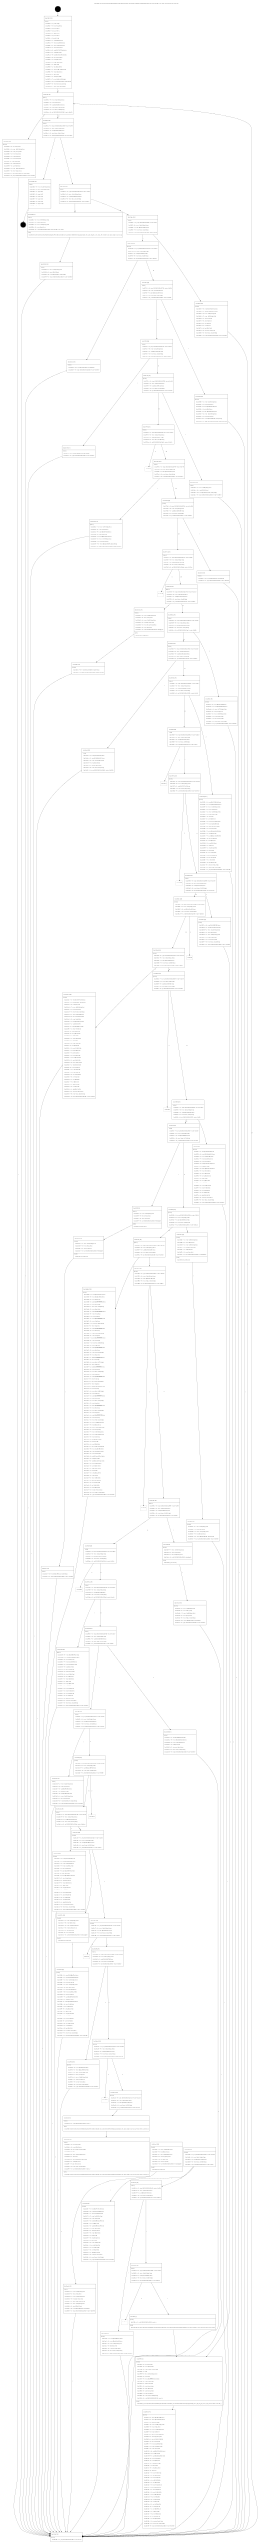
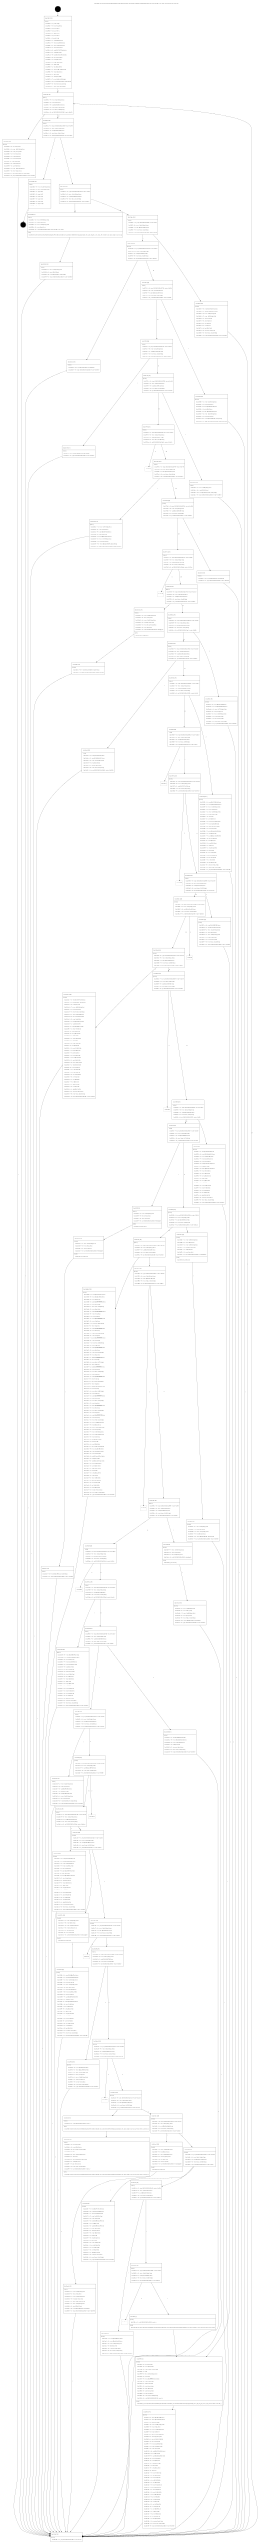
none -> (167, 2123)
